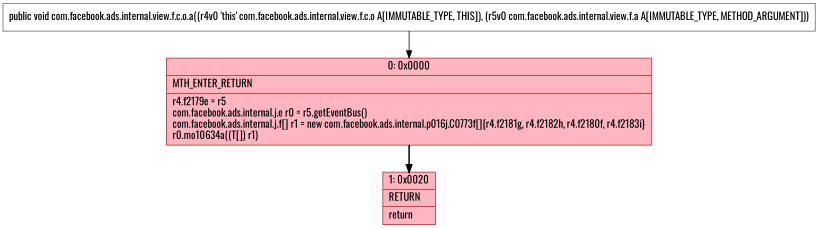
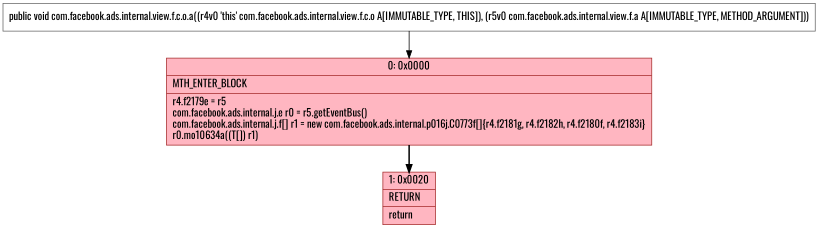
(213, 84) -> (210, 84)
